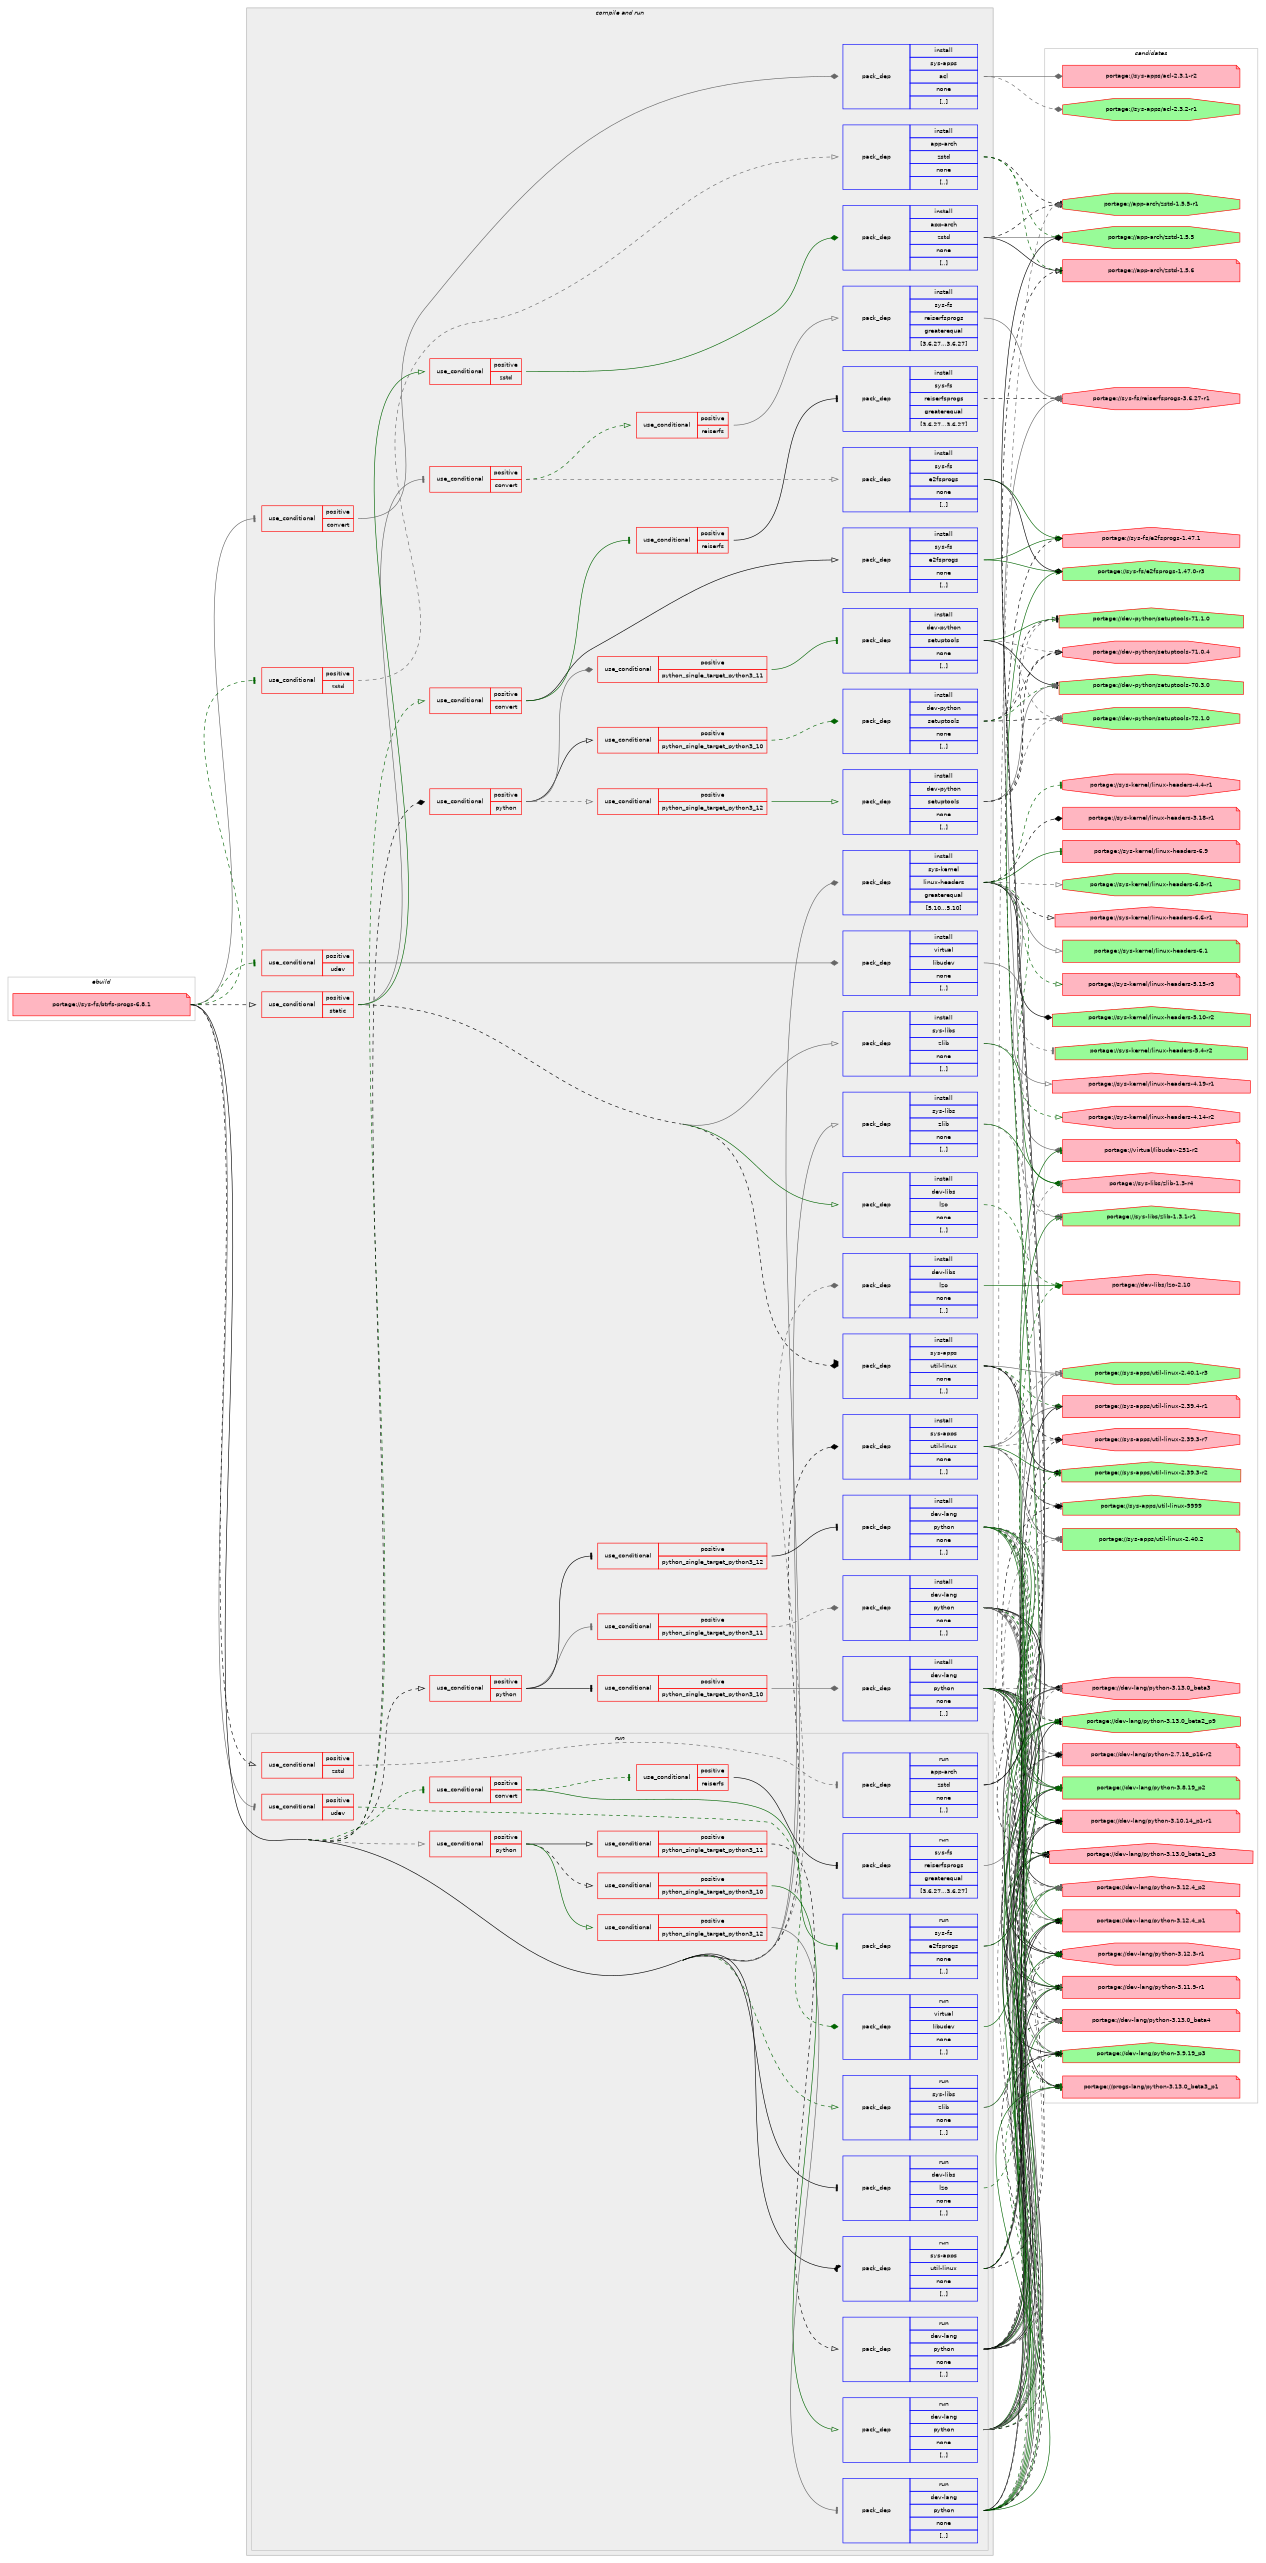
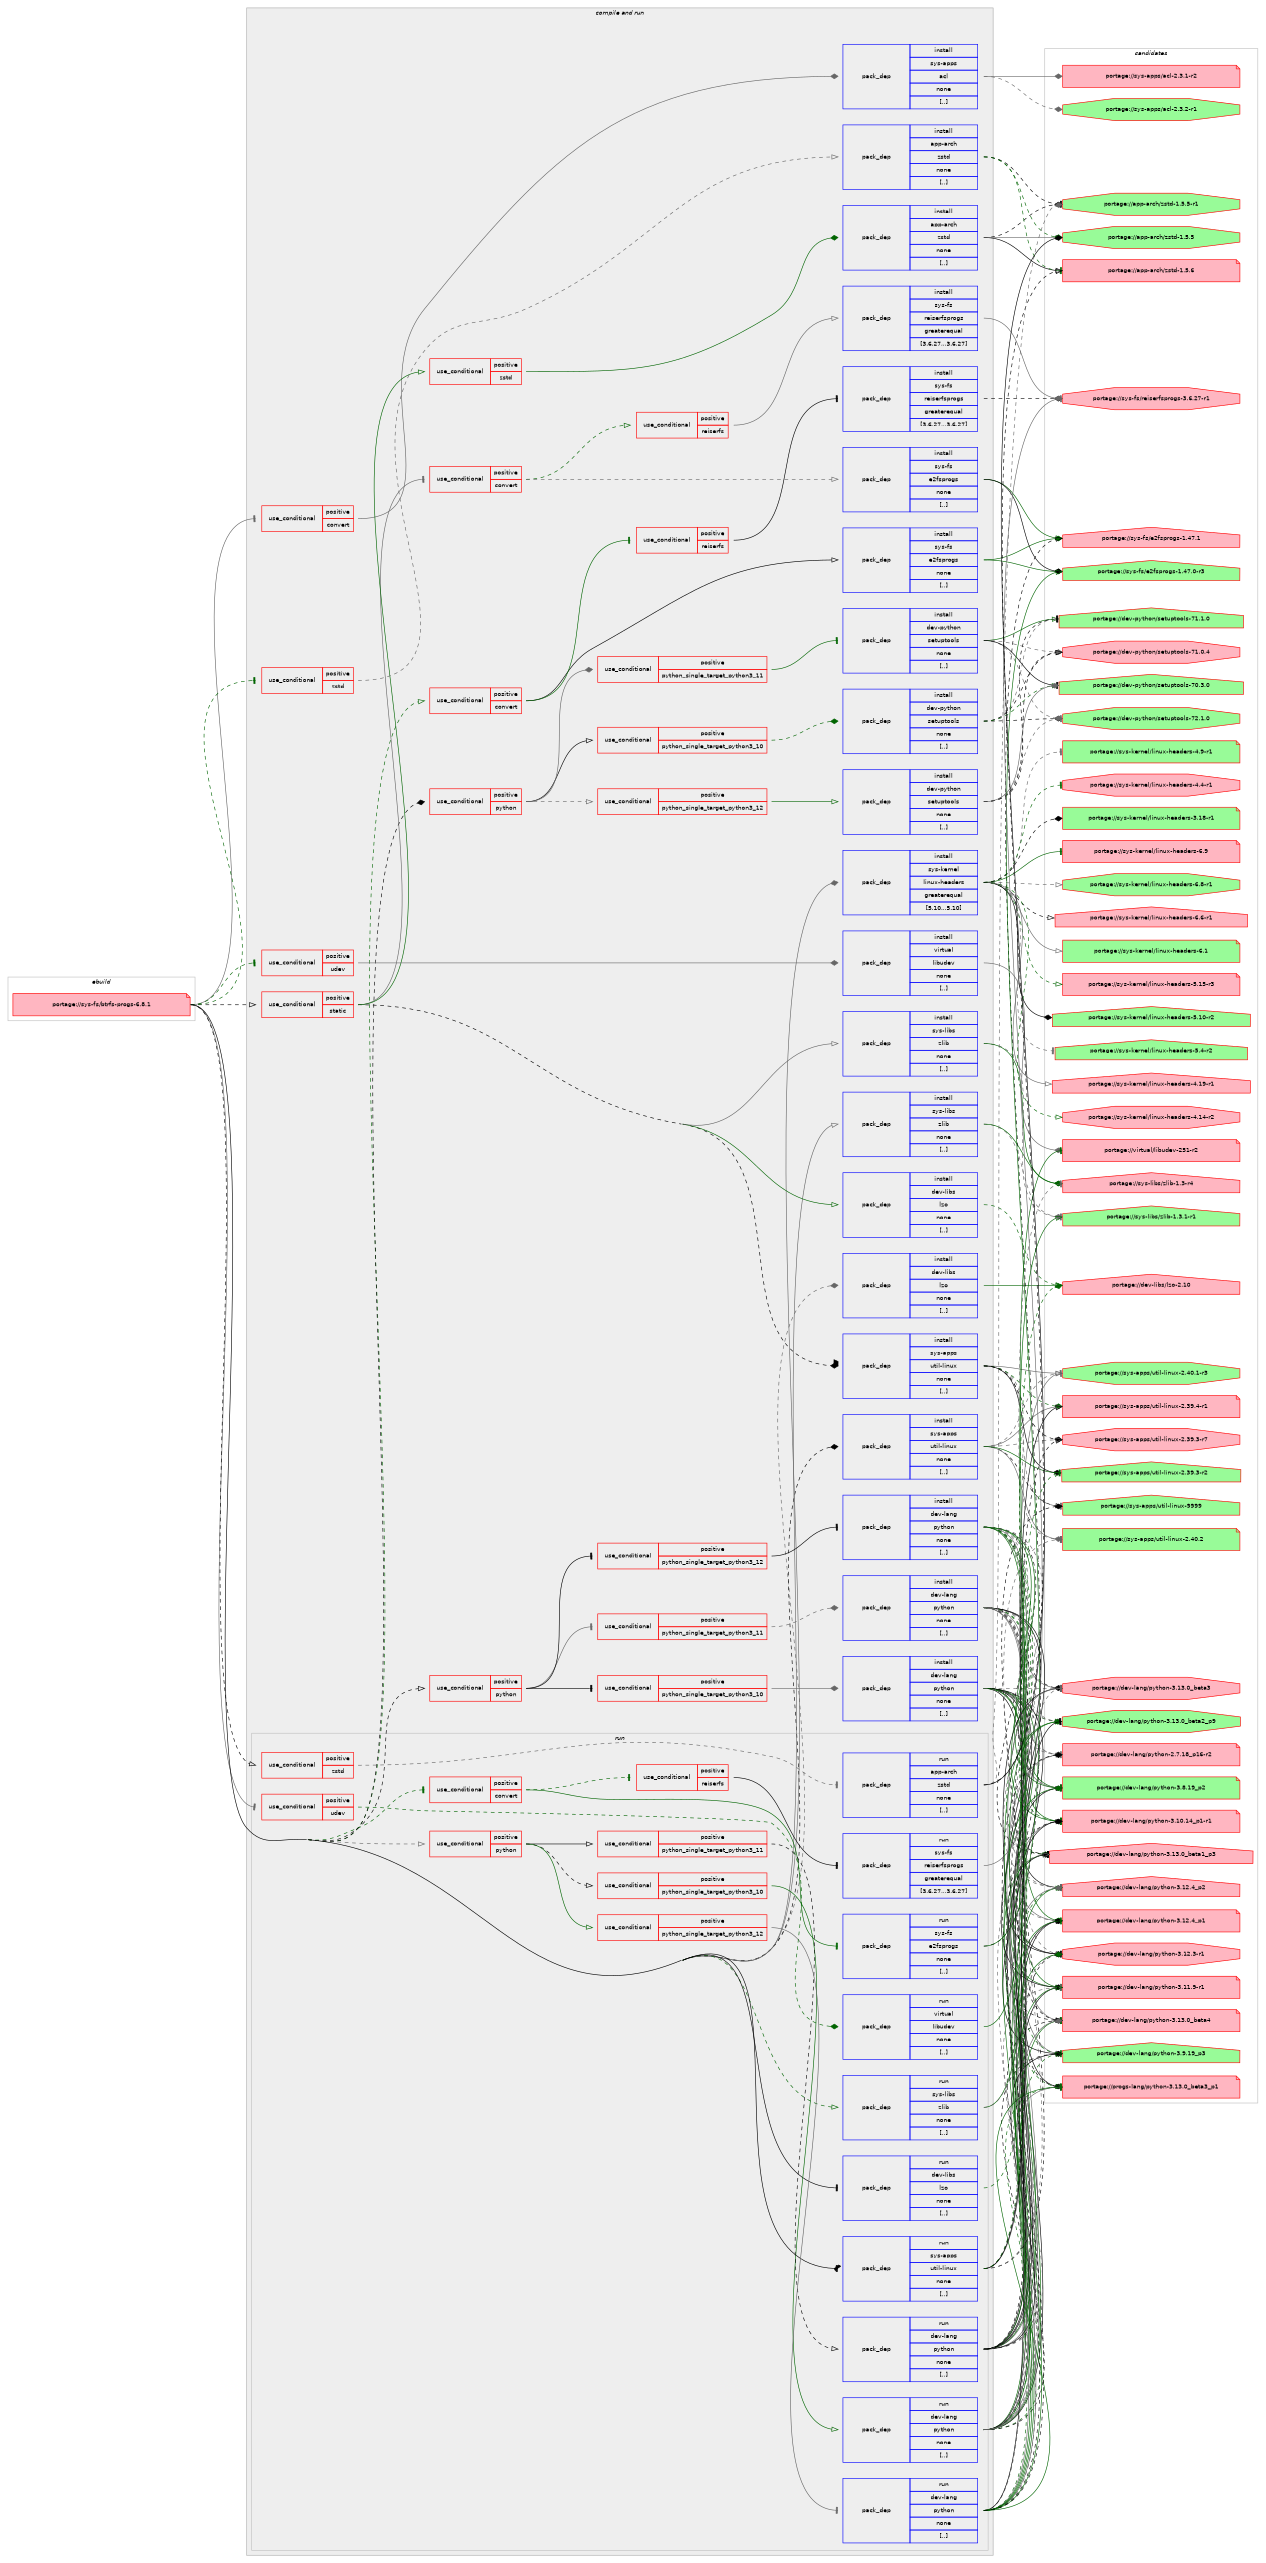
none -> (1151, 752)
(1151, 818) -> (1151, 818)
